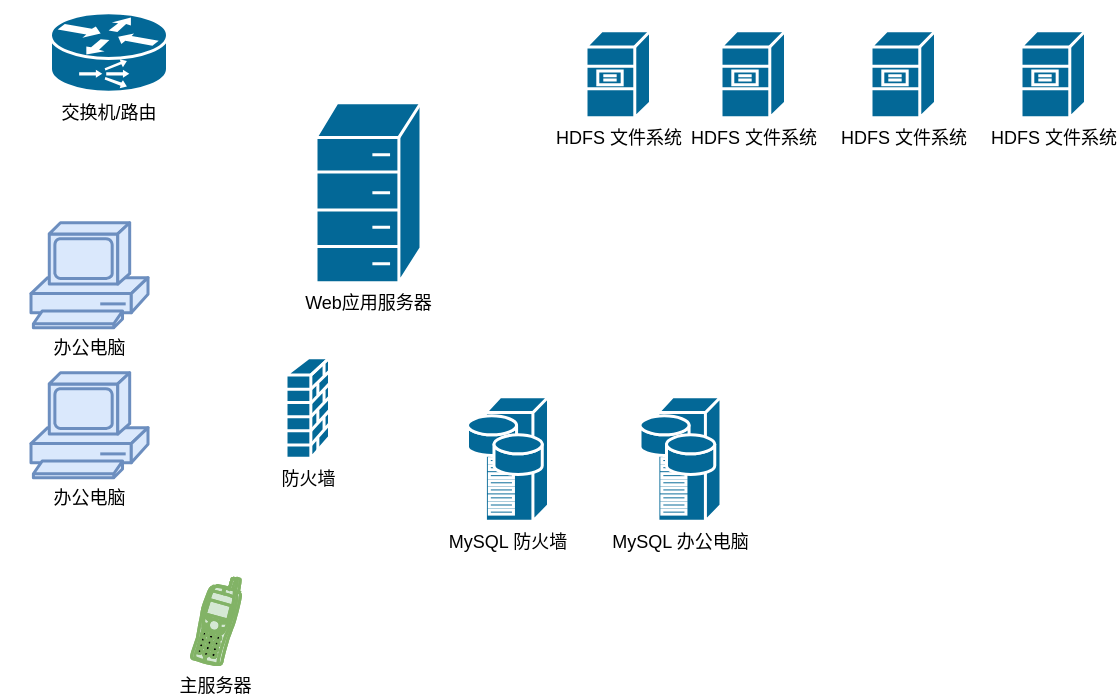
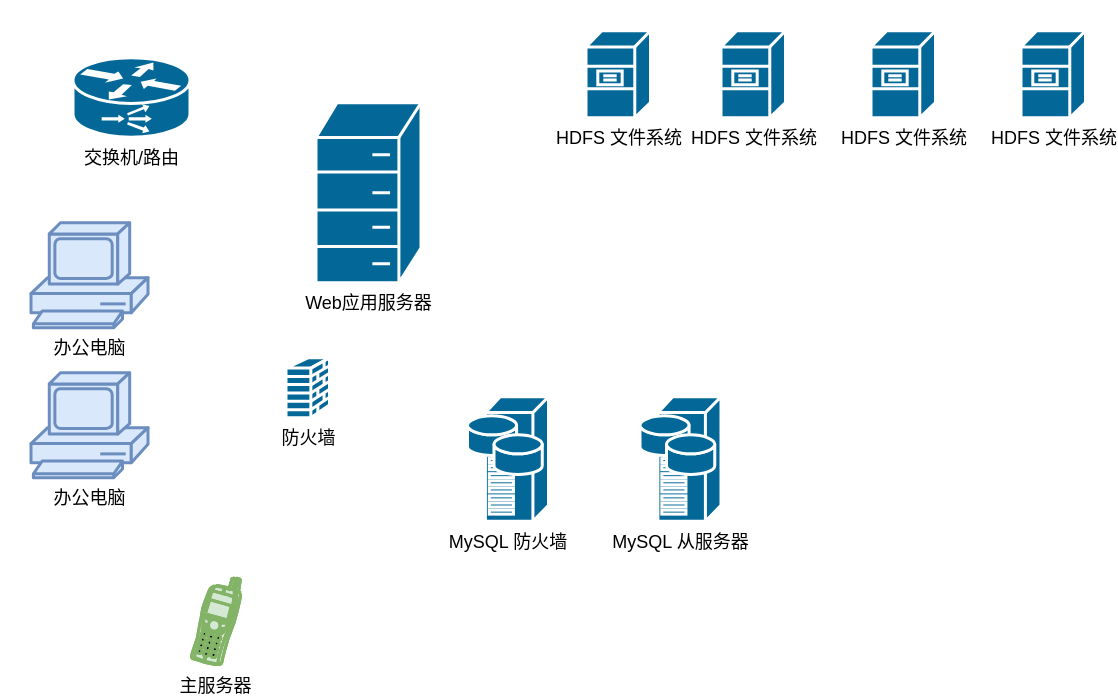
(109, 53) -> (131, 98)
(308, 408) -> (308, 388)
(681, 543) -> (681, 543)
